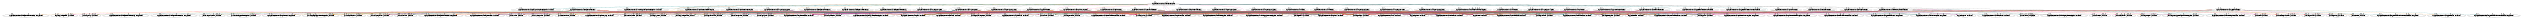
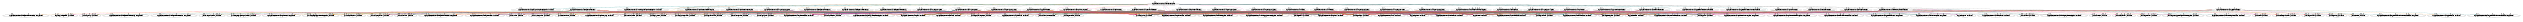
(1508, 10) -> (1508, 10)
(244, 16) -> (244, 16)
(685, 16) -> (685, 16)
(1047, 16) -> (1047, 16)
(1109, 16) -> none
(2028, 16) -> (2028, 16)
(2149, 16) -> (2149, 16)
